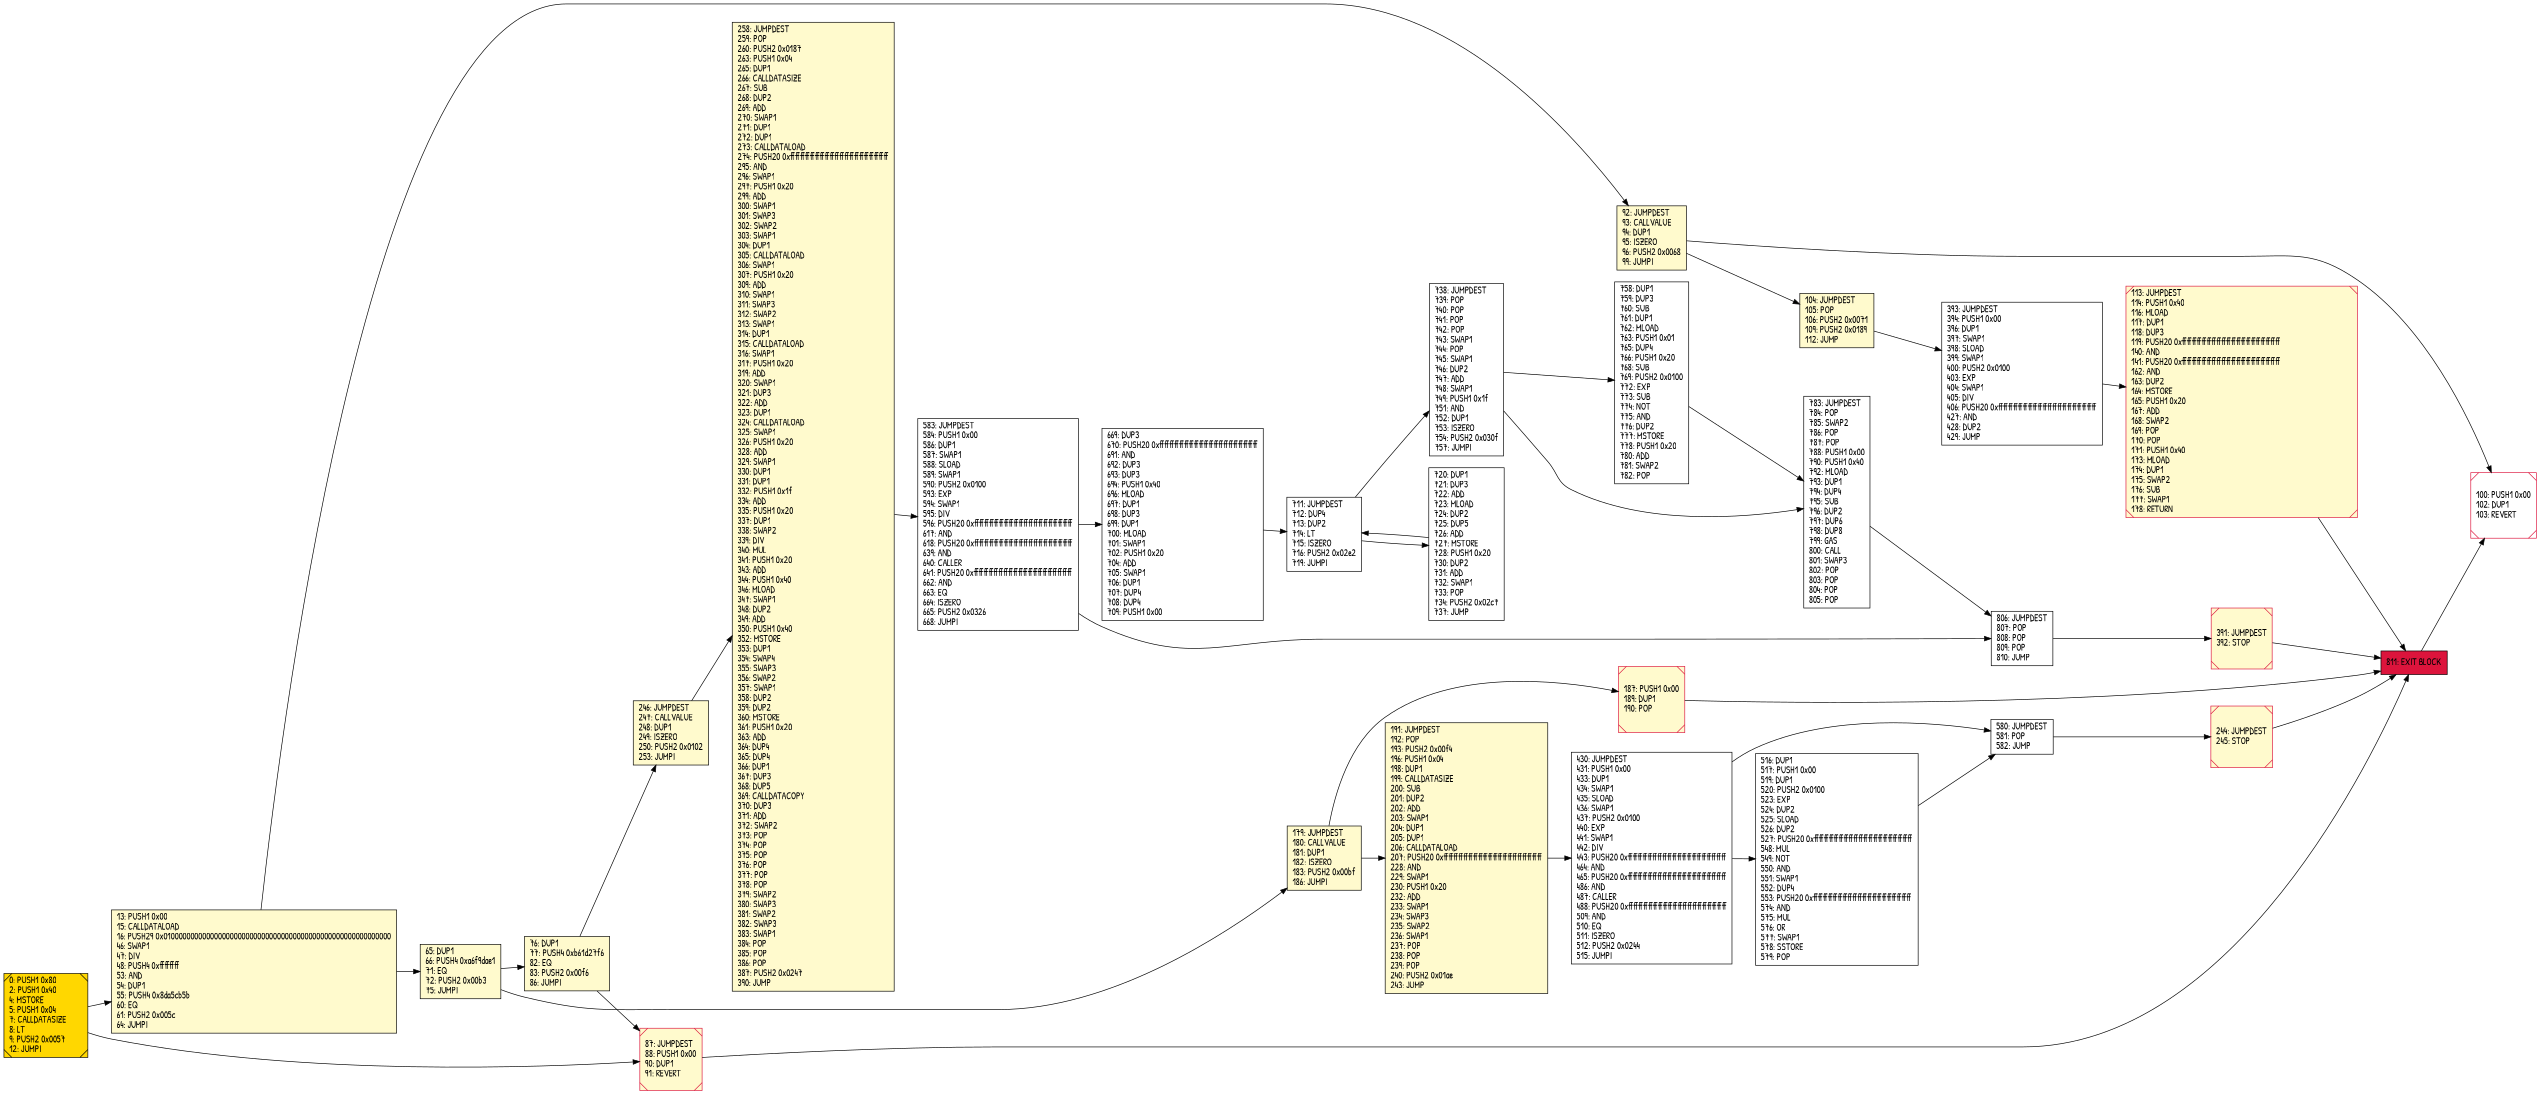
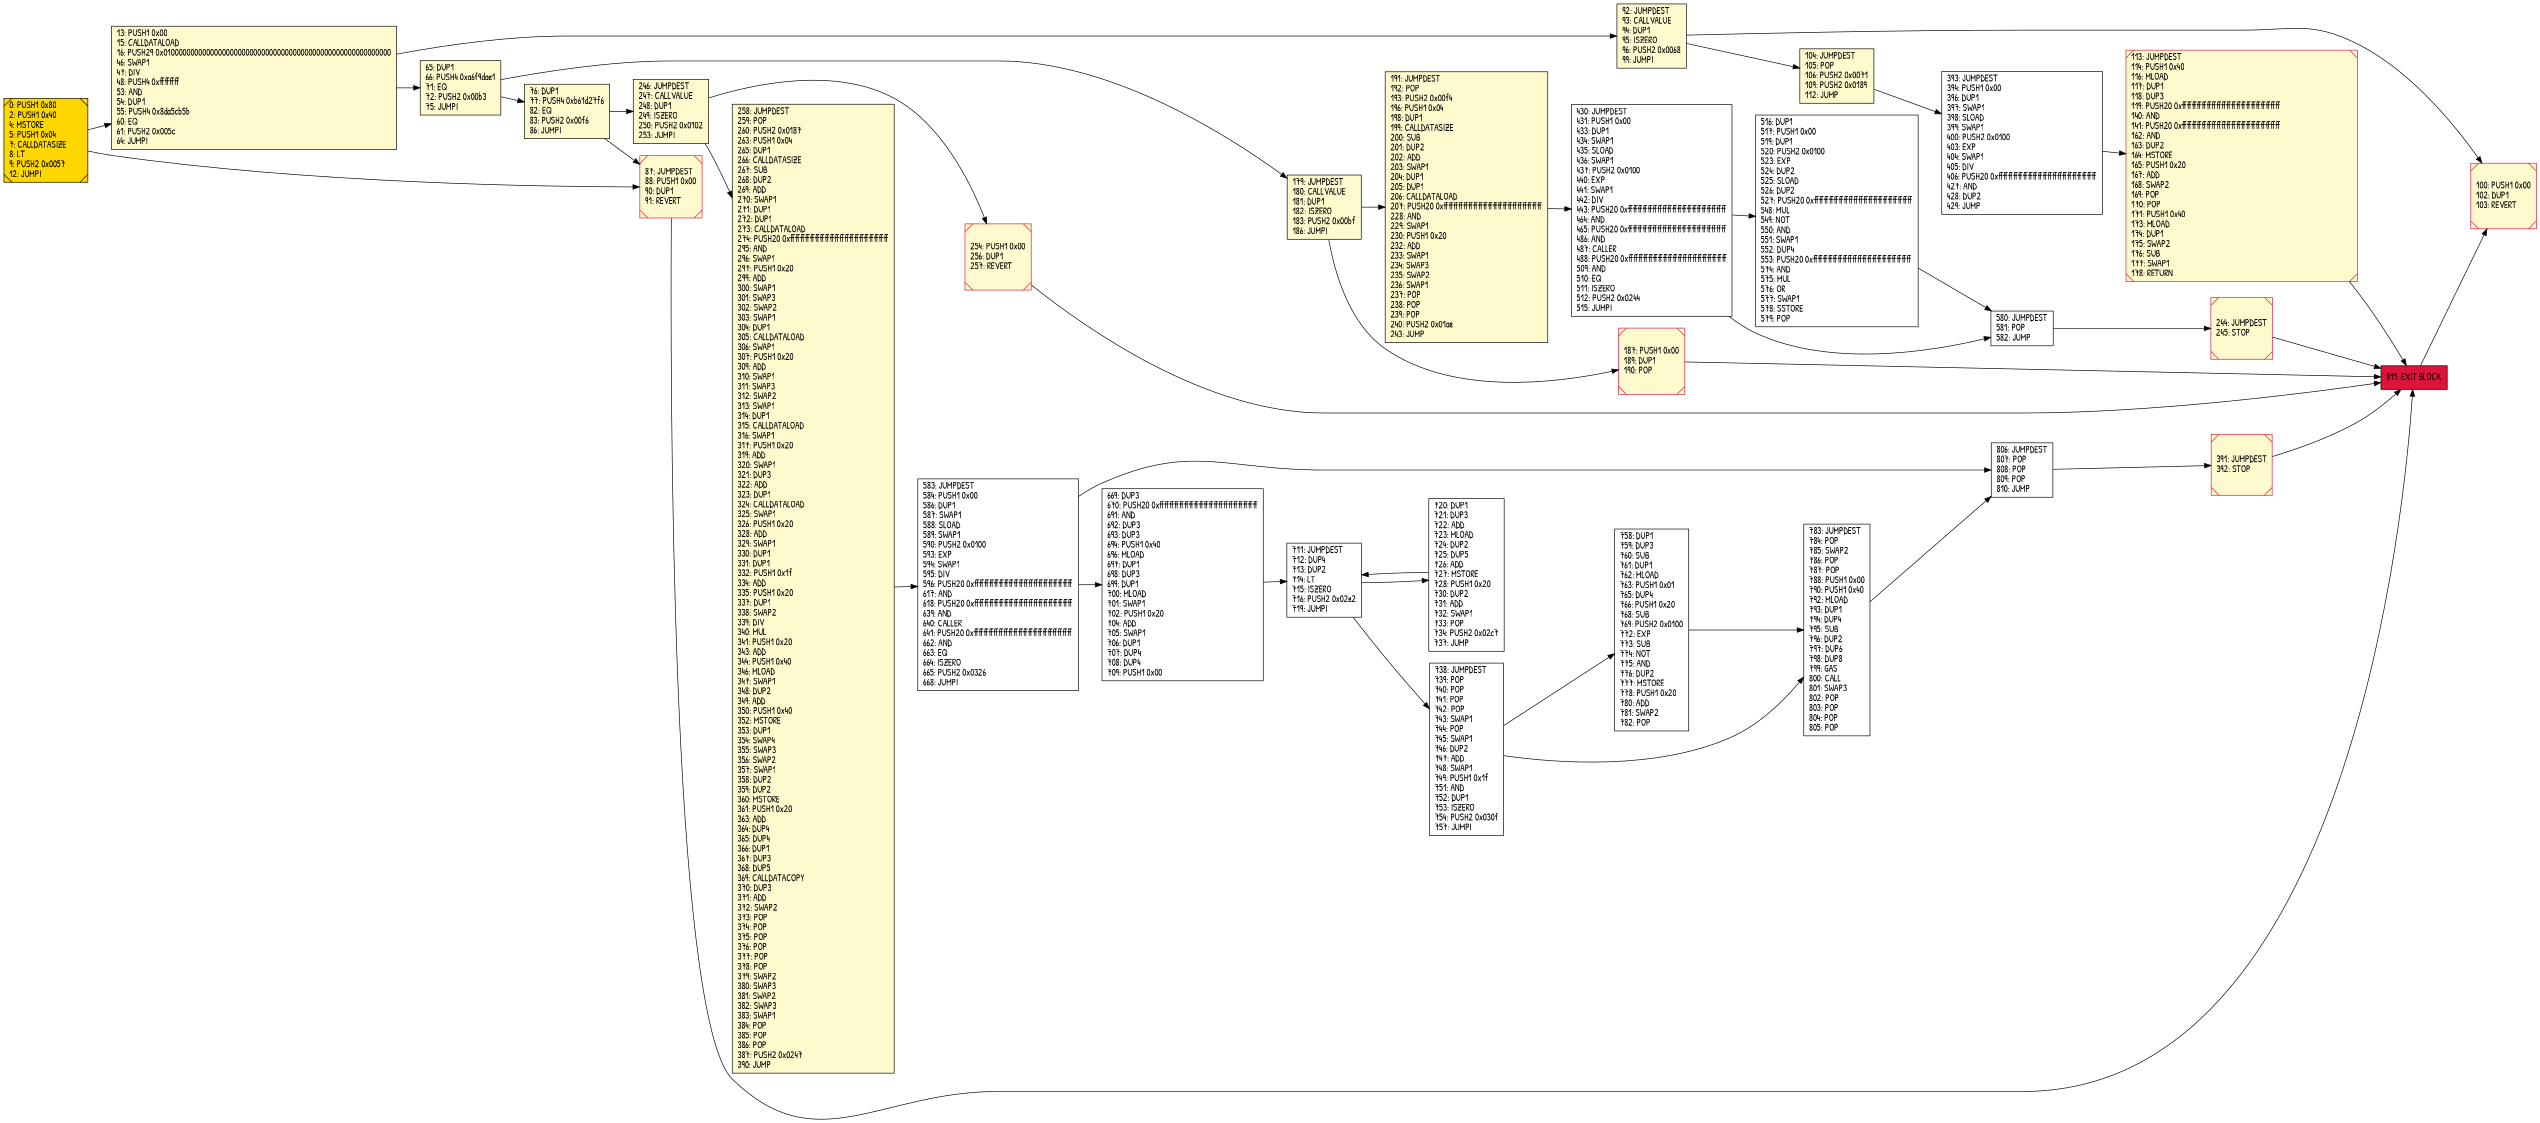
none -> (998, 257)
(2504, 505) -> (2504, 196)
